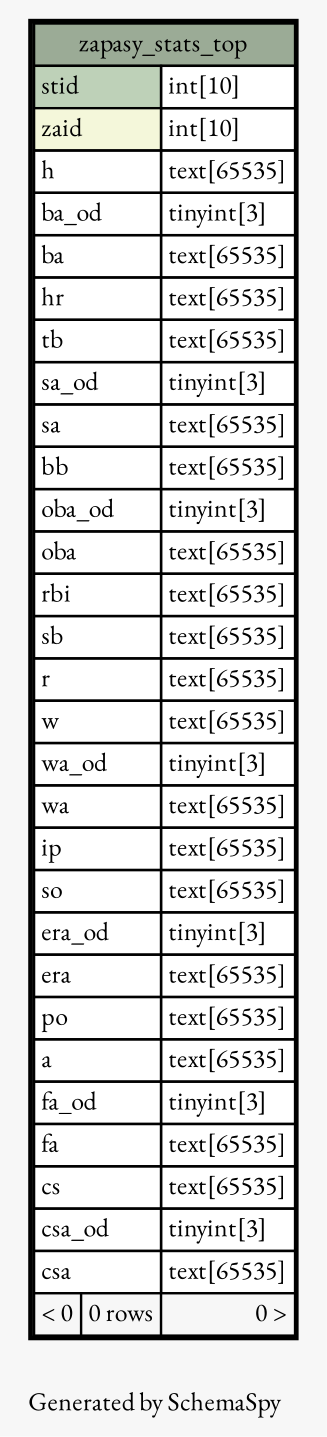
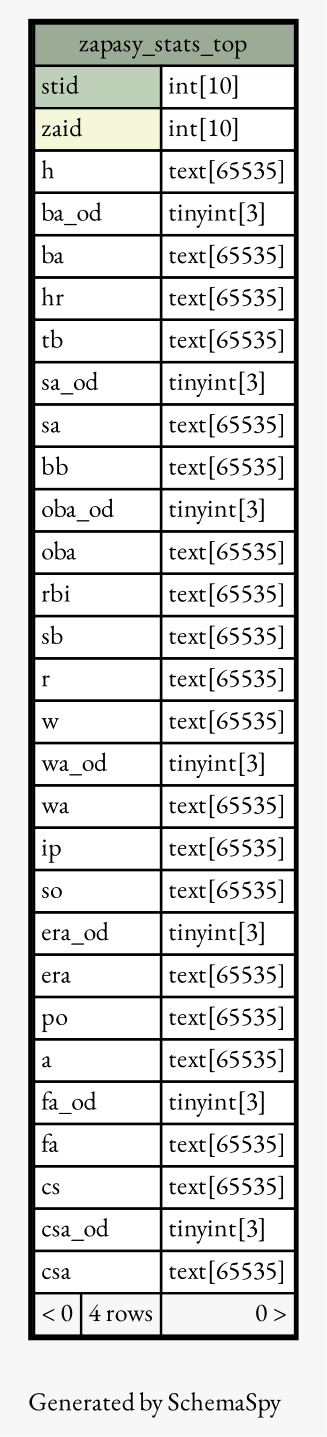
(121, 1313) -> (121, 1313)
